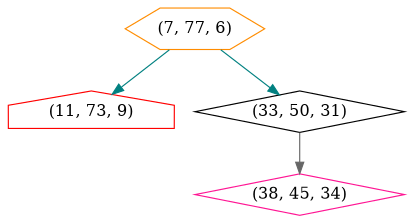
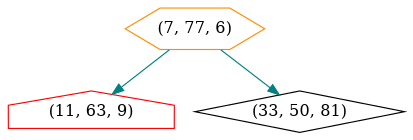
(91, 112) -> (91, 112)
(300, 112) -> (300, 112)
(300, 195) -> none
